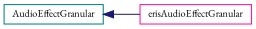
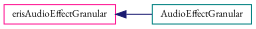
(127, 14) -> (139, 14)
